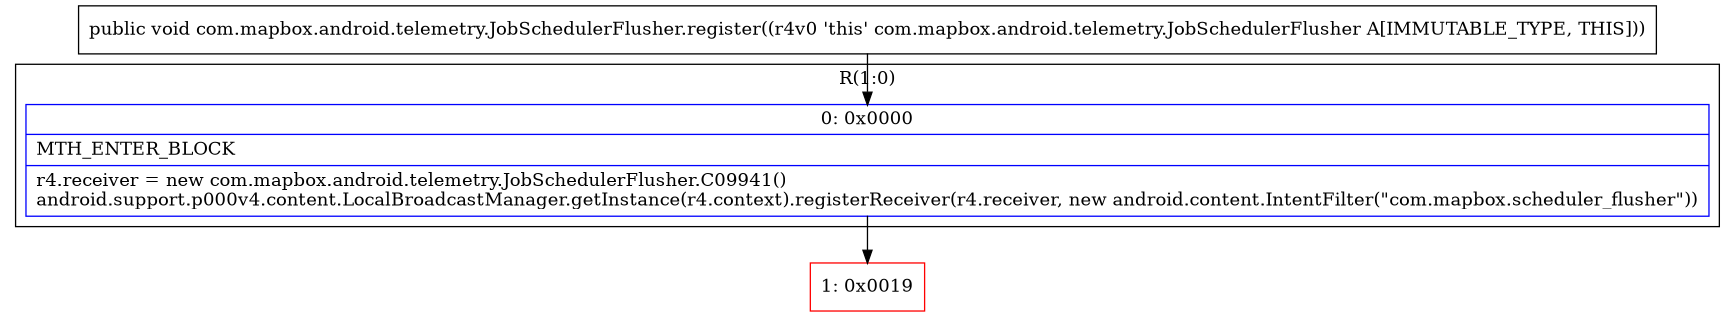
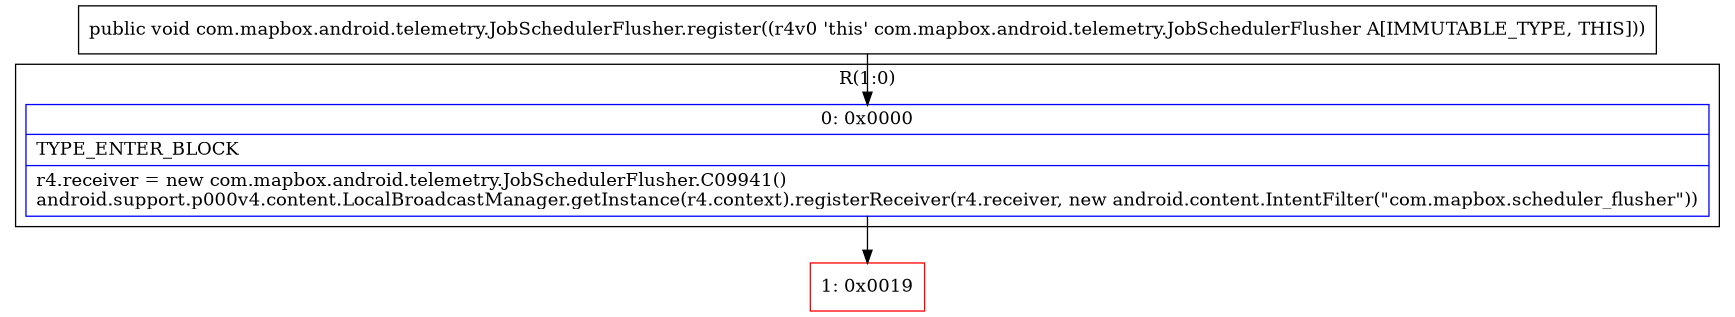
(136, 149) -> (138, 149)
